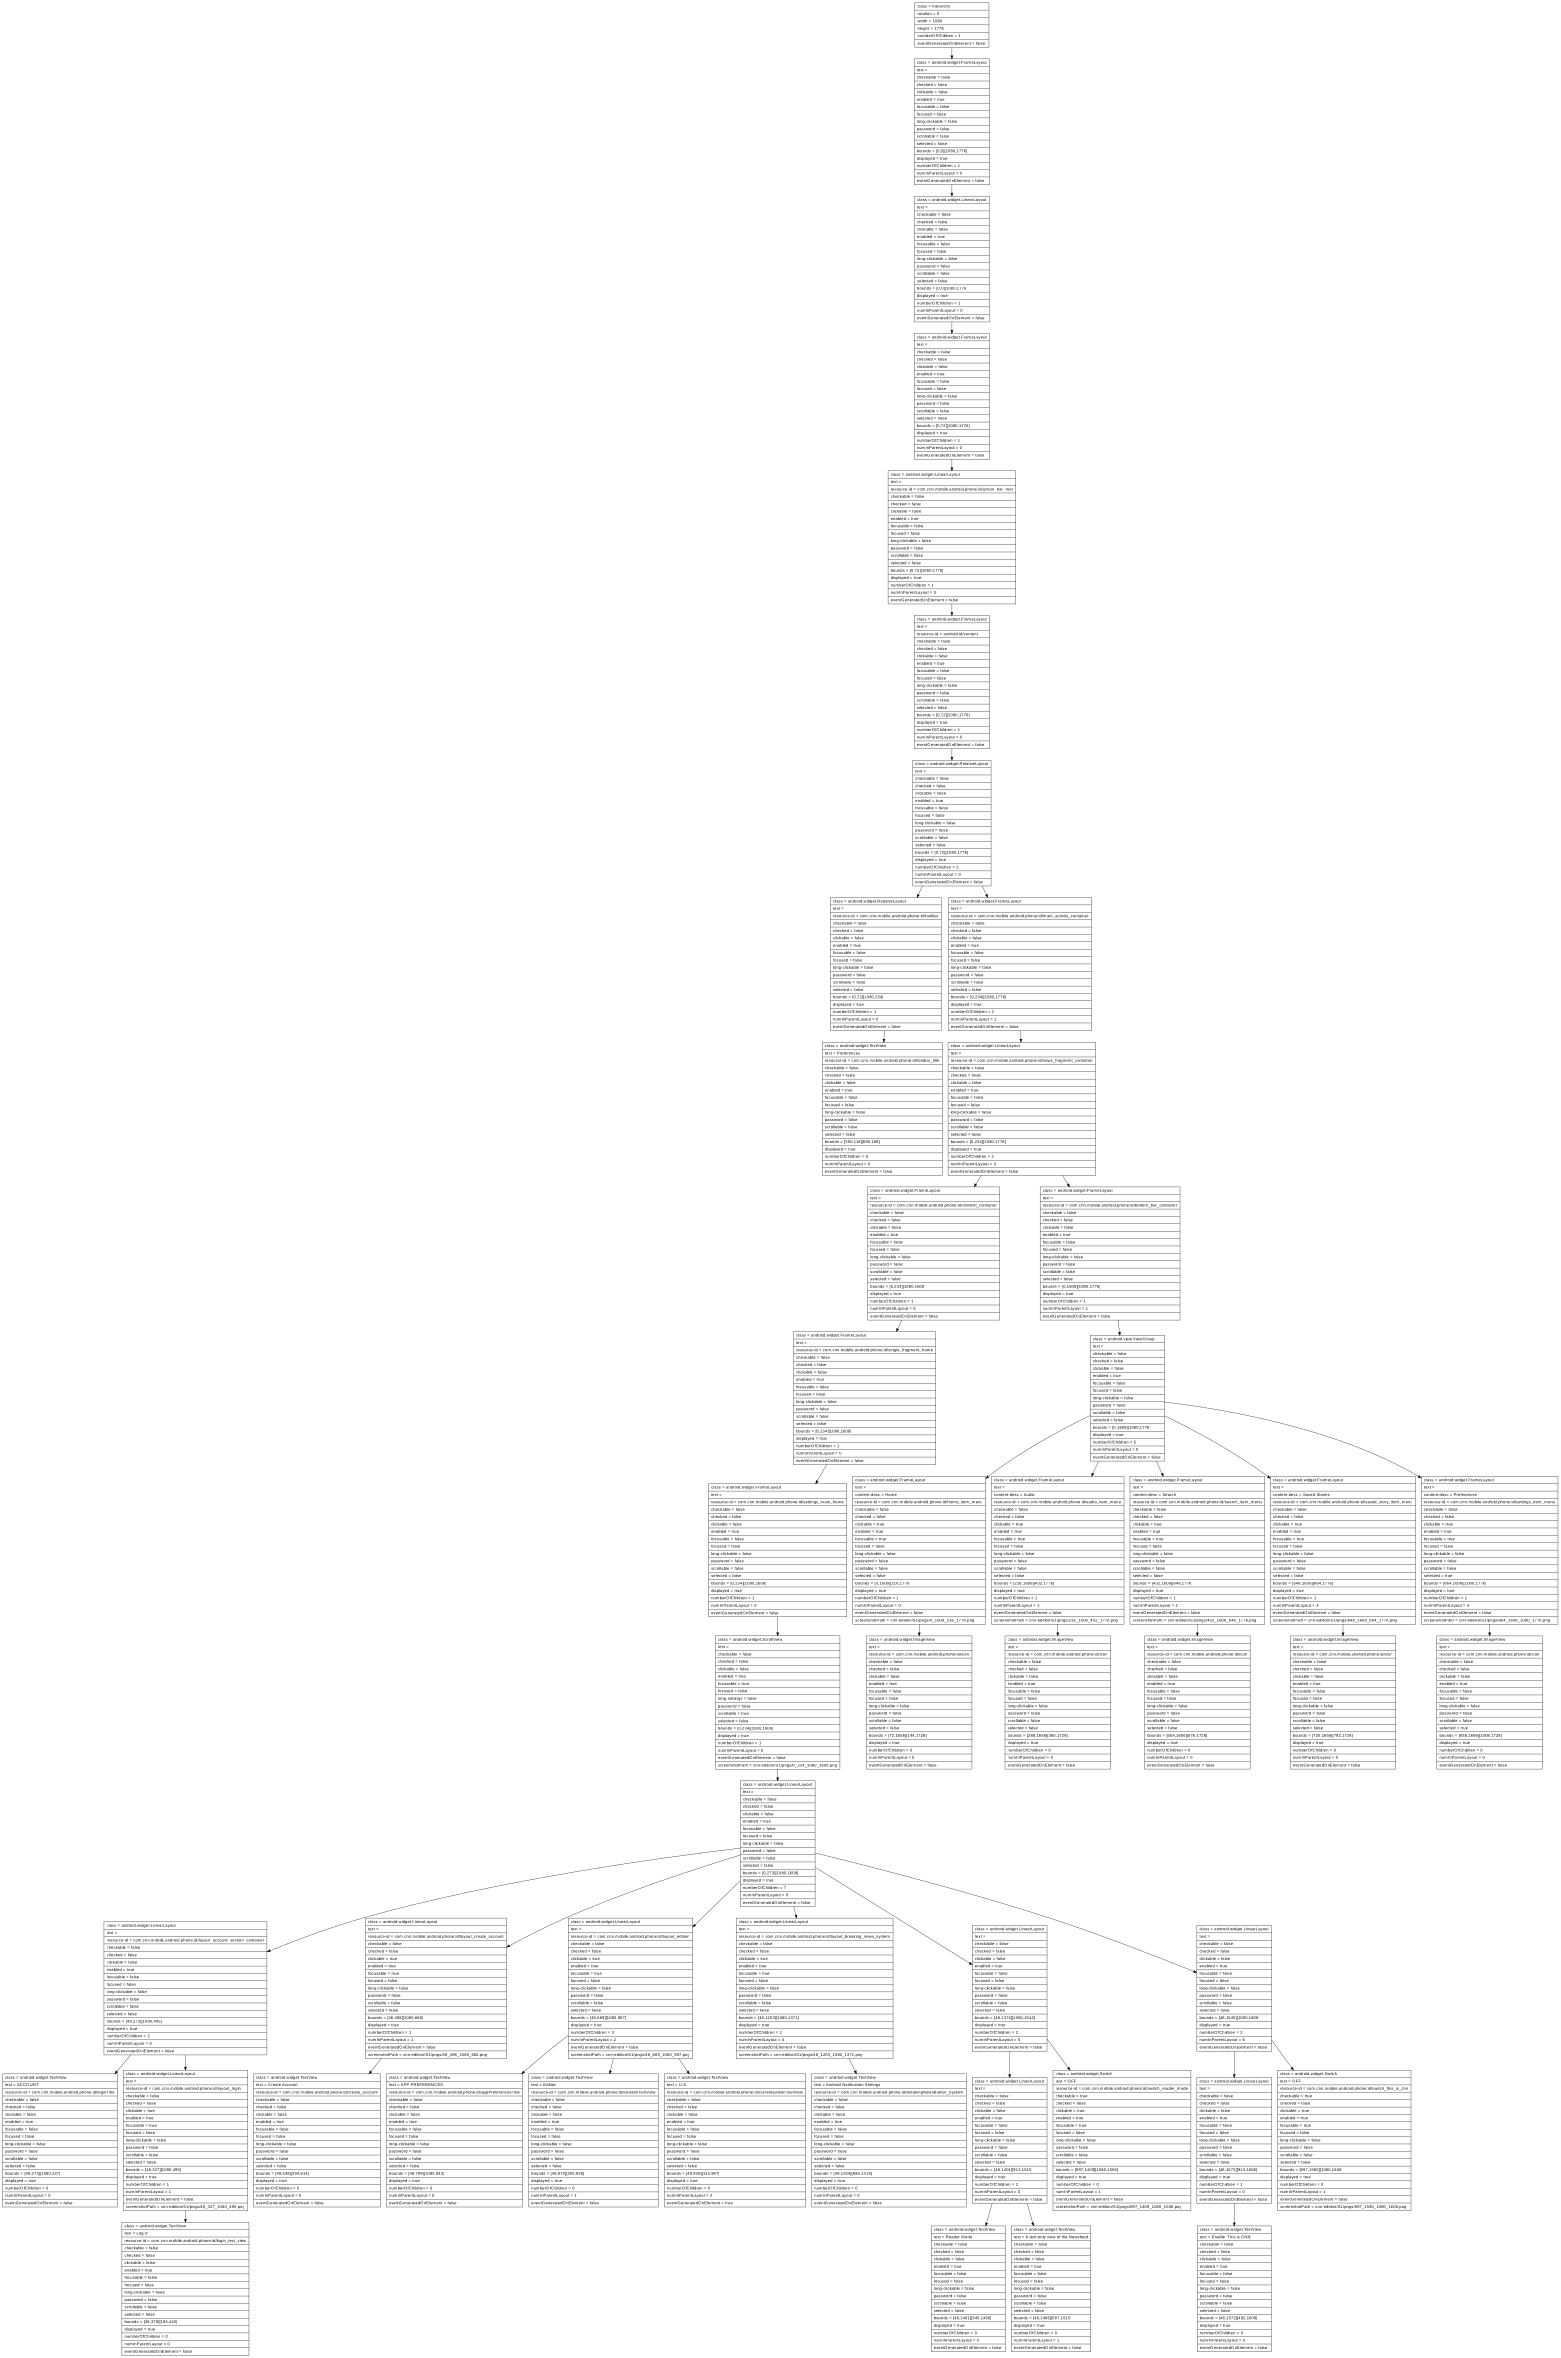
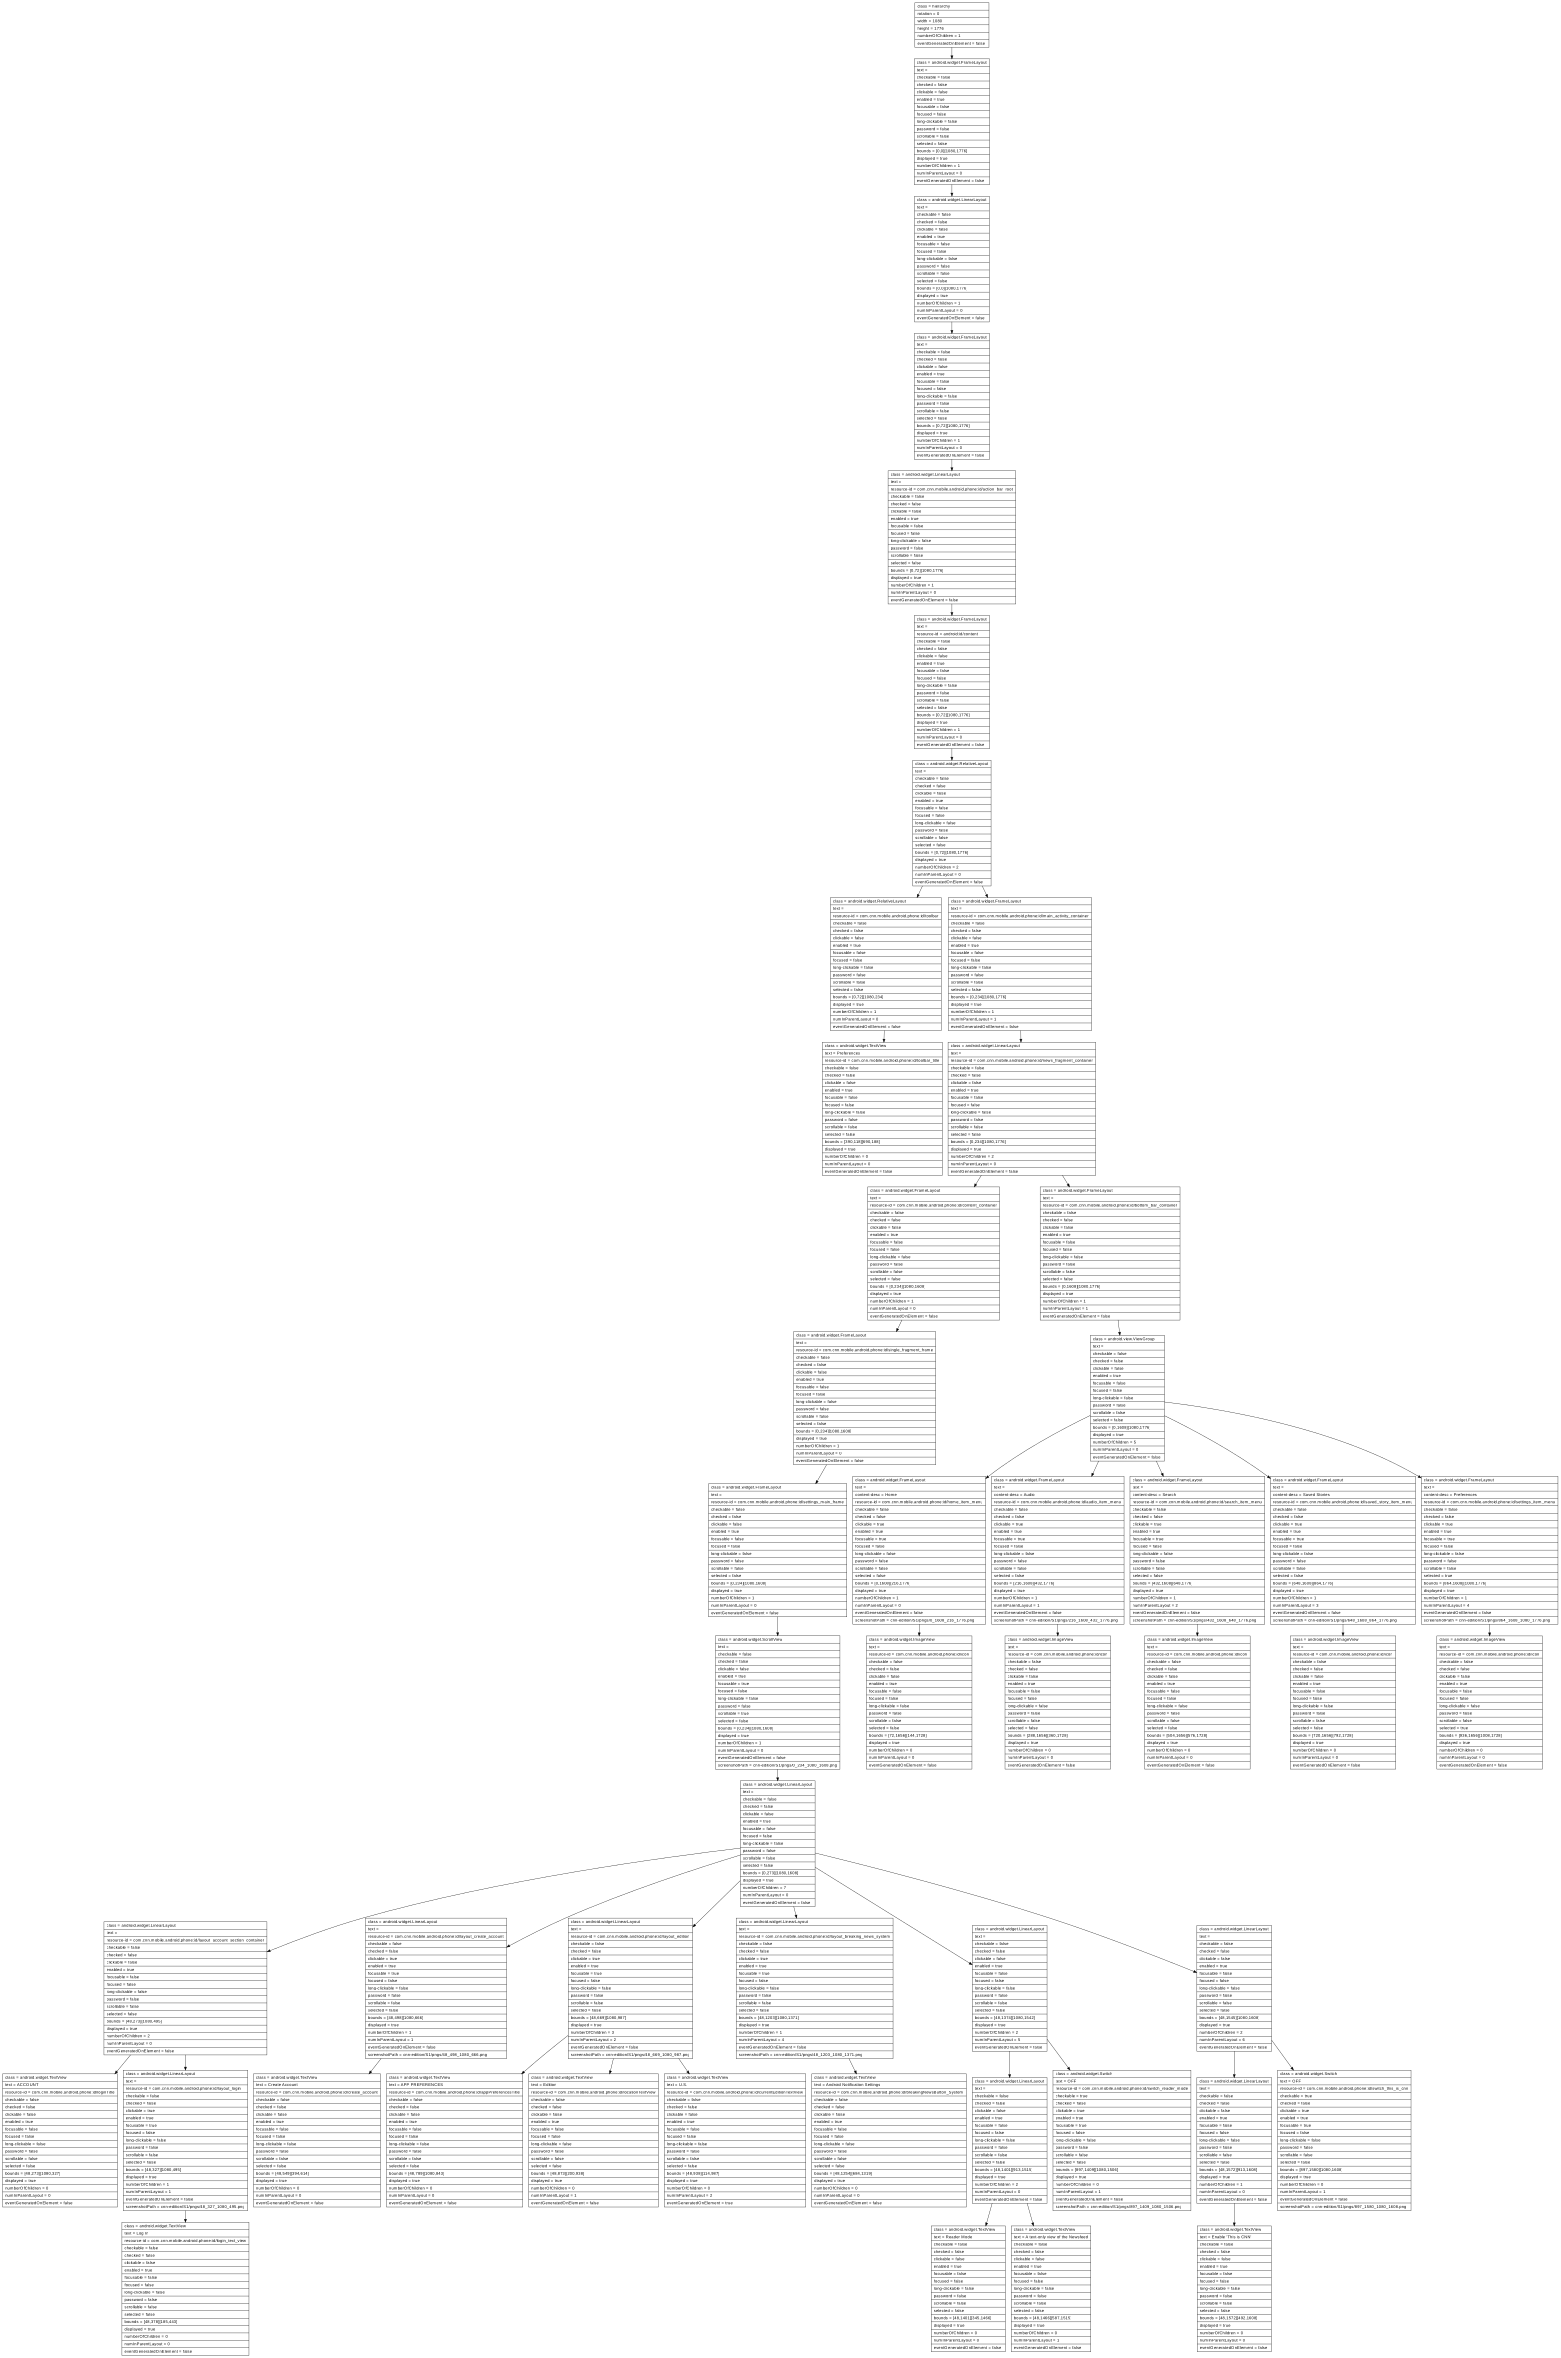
(737, 1698) -> (738, 1698)
